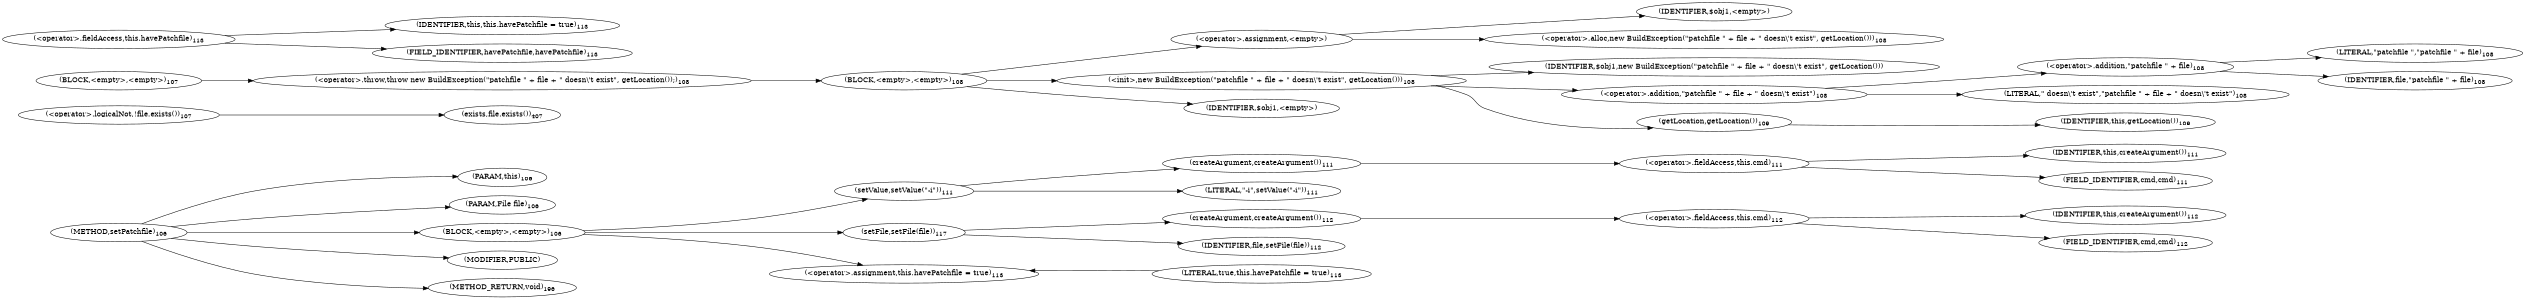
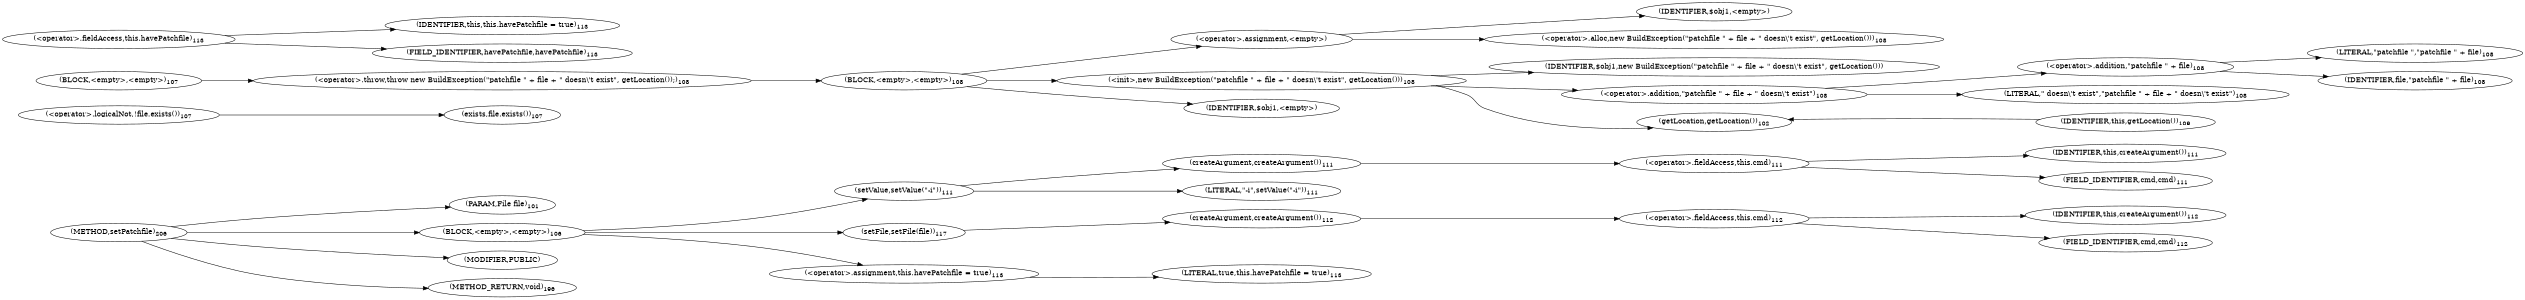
(537, 114) -> (537, 114)
(1764, 121) -> (1764, 121)
(1912, 126) -> (1917, 119)
(502, 177) -> none
(533, 204) -> (533, 204)
(161, 232) -> (161, 232)
(1262, 246) -> none
(1097, 271) -> (1092, 277)
